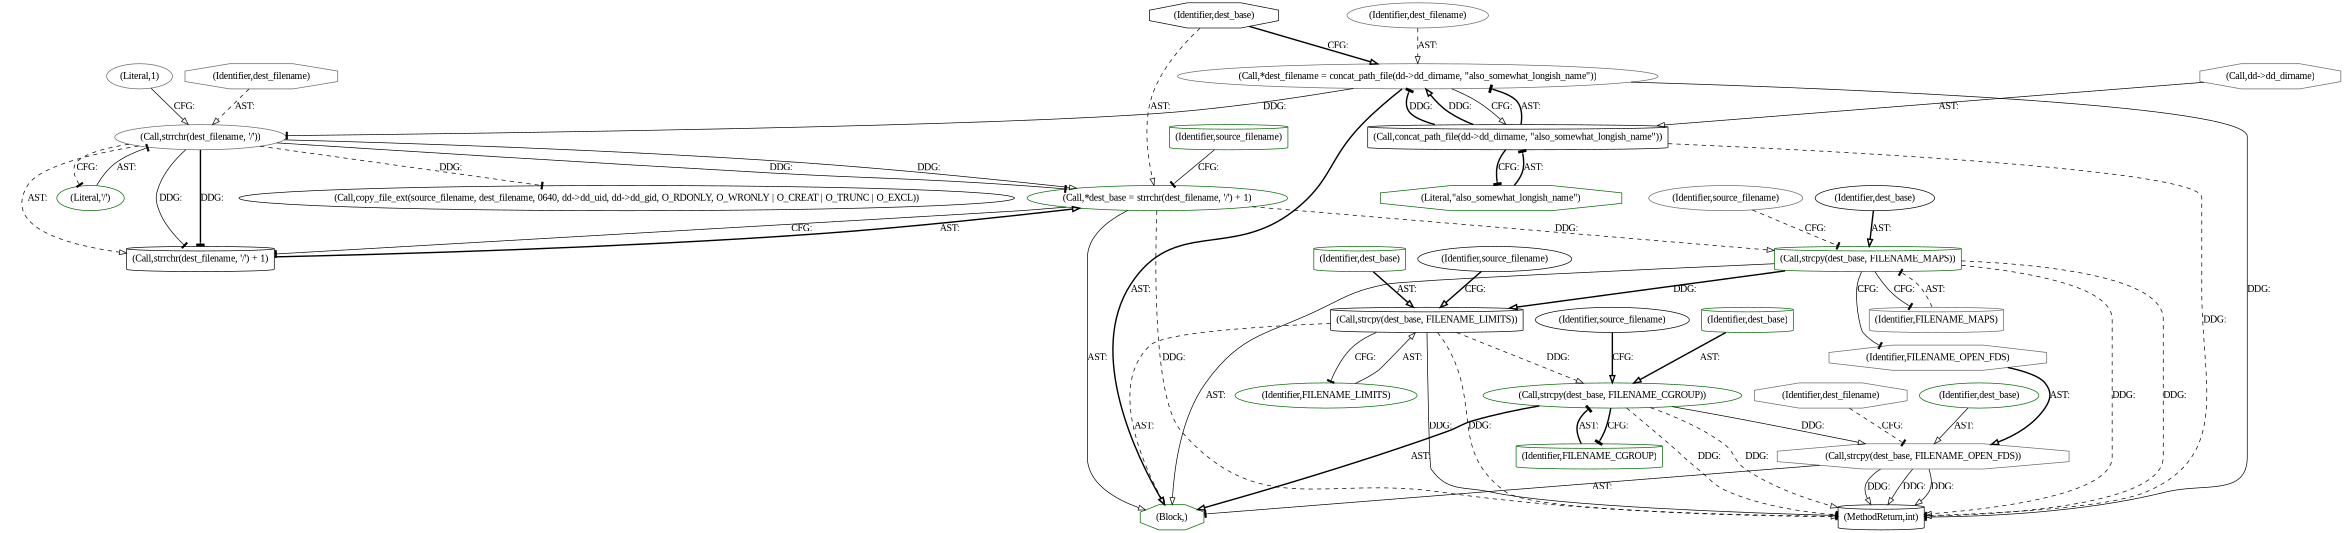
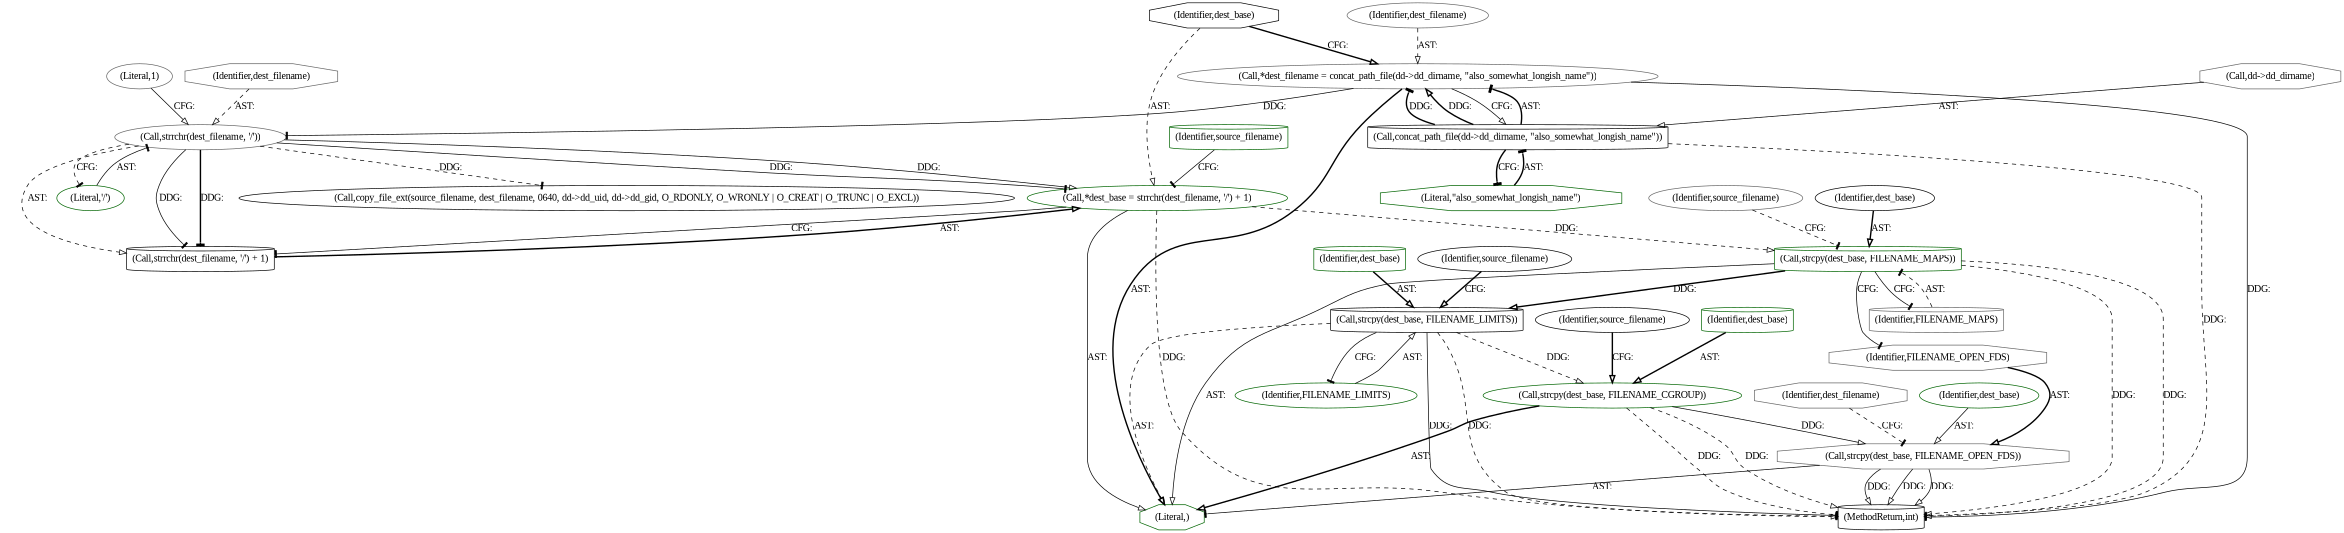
(1589, 456) -> none
(1172, 517) -> (1172, 517)
